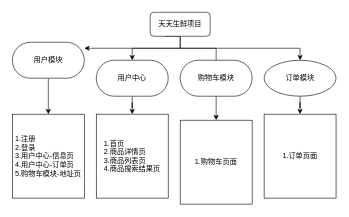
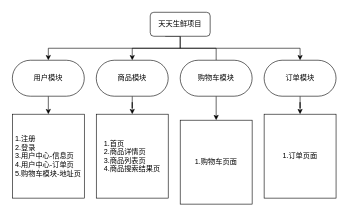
(48, 60) -> (48, 78)
(132, 78) -> (132, 78)
(300, 78) -> (300, 78)
